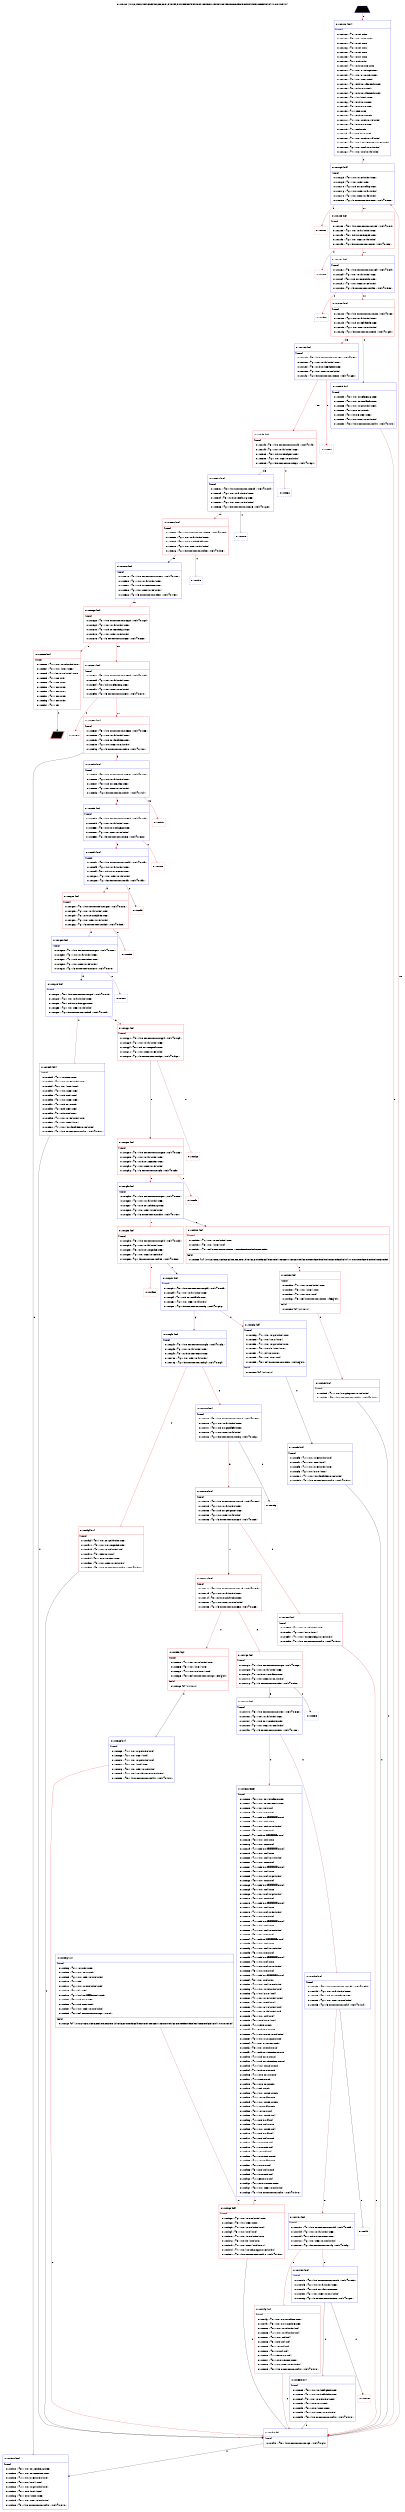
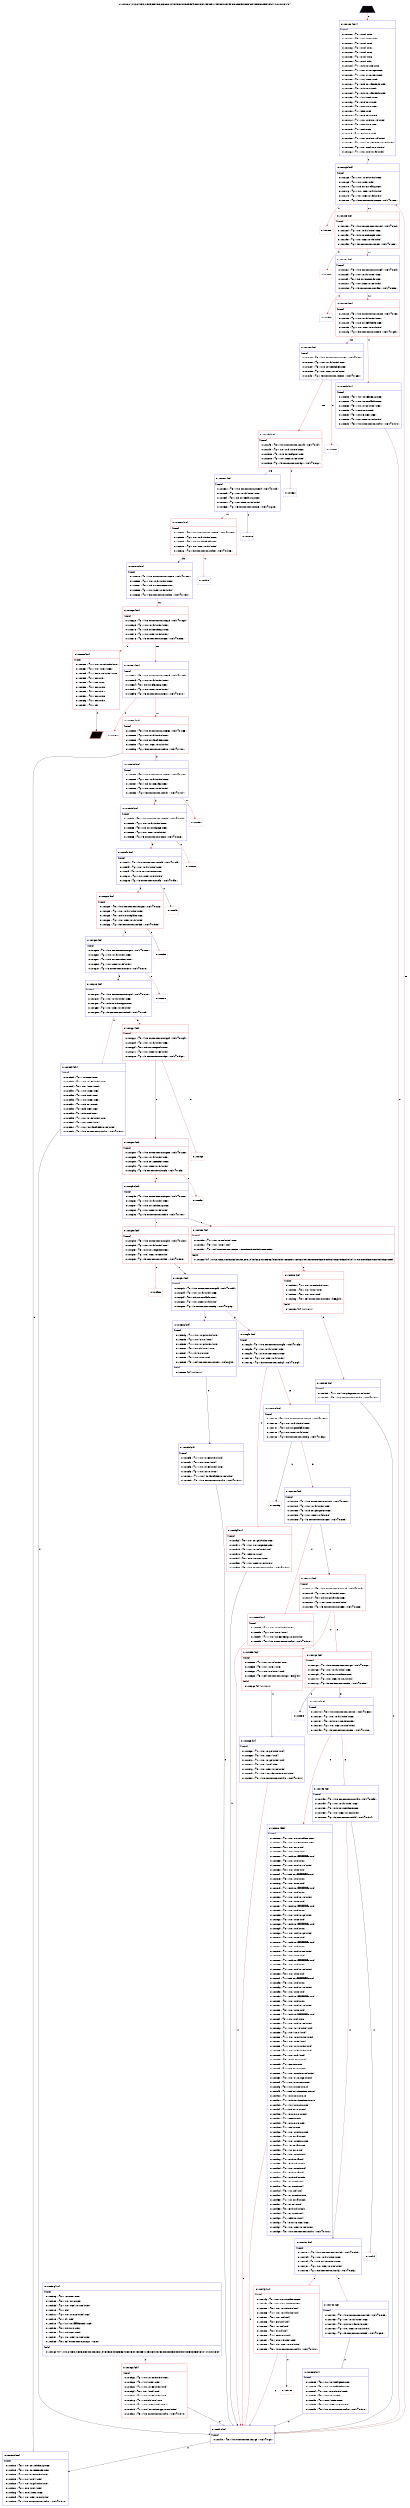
(254, 2200) -> (249, 2283)
(347, 2348) -> (287, 2369)
